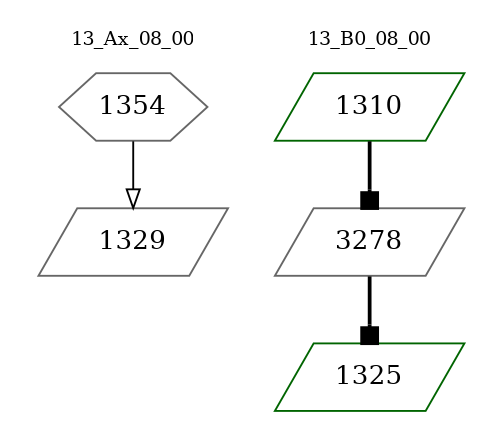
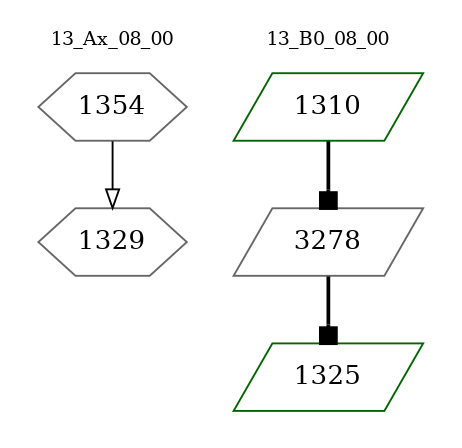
(133, 242) -> (113, 242)
